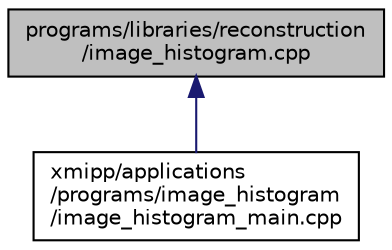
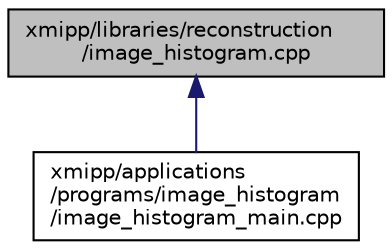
(196, 43) -> (196, 43)
